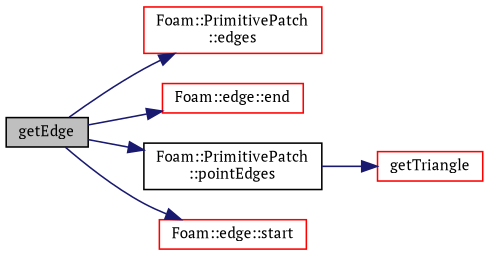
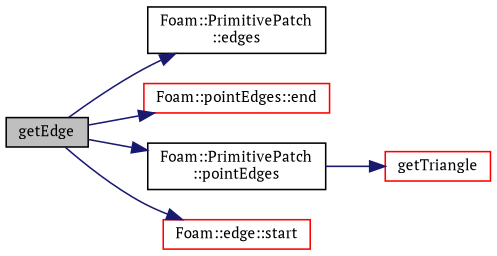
(233, 30) -> (237, 30)
(233, 98) -> (237, 98)
